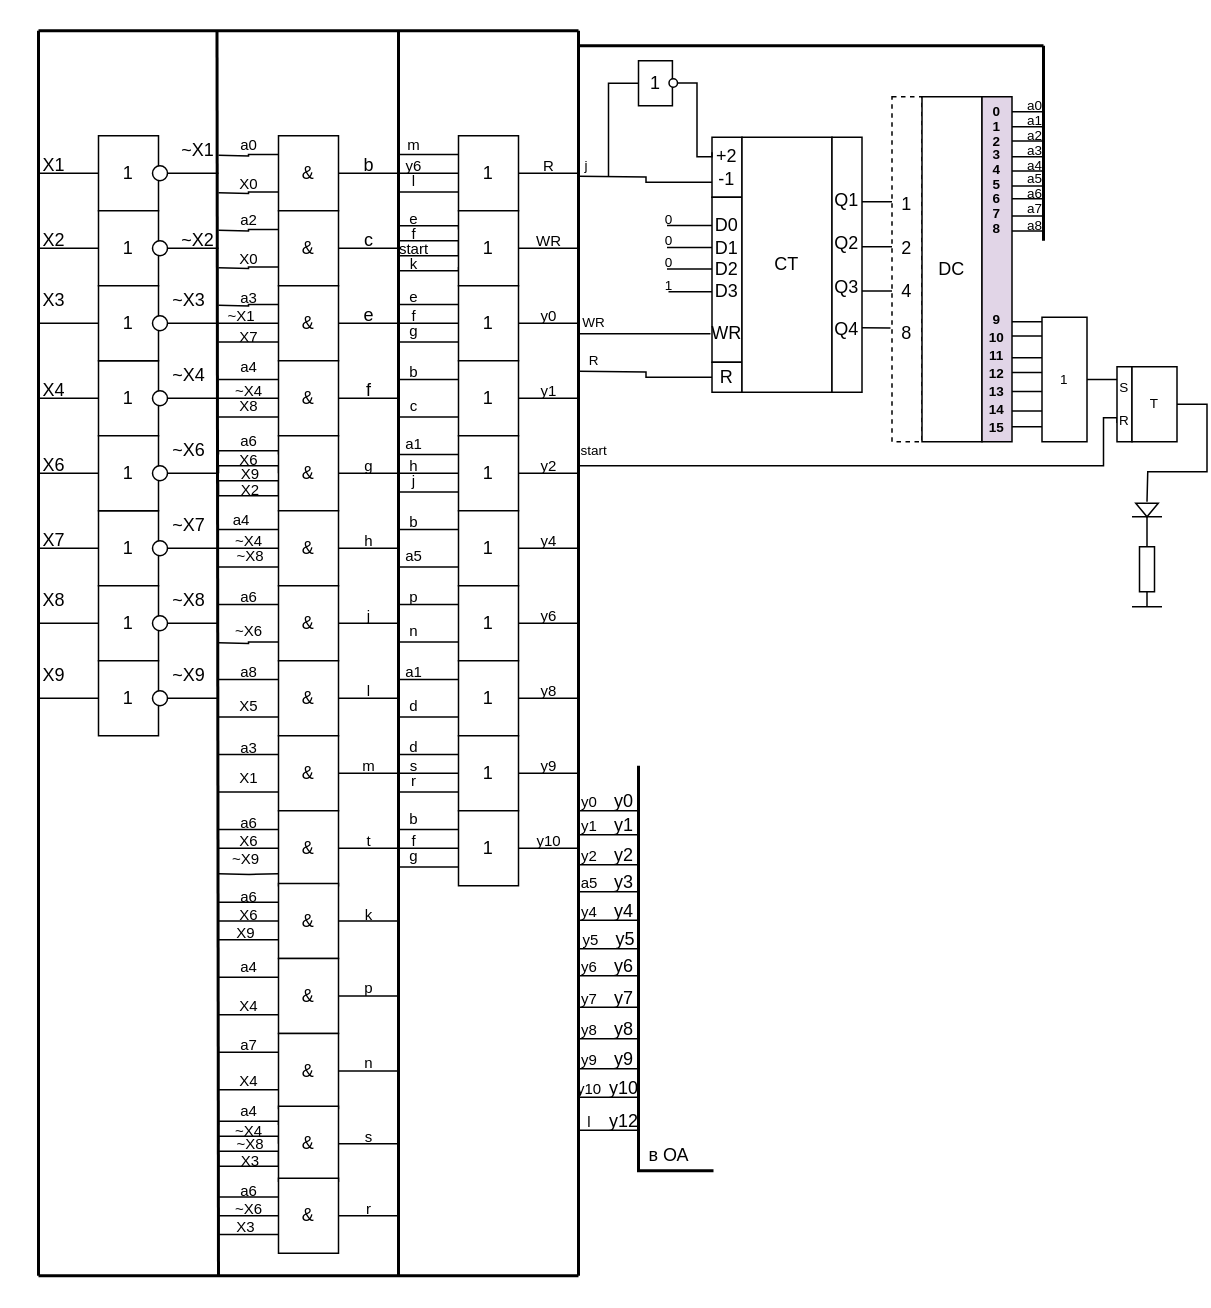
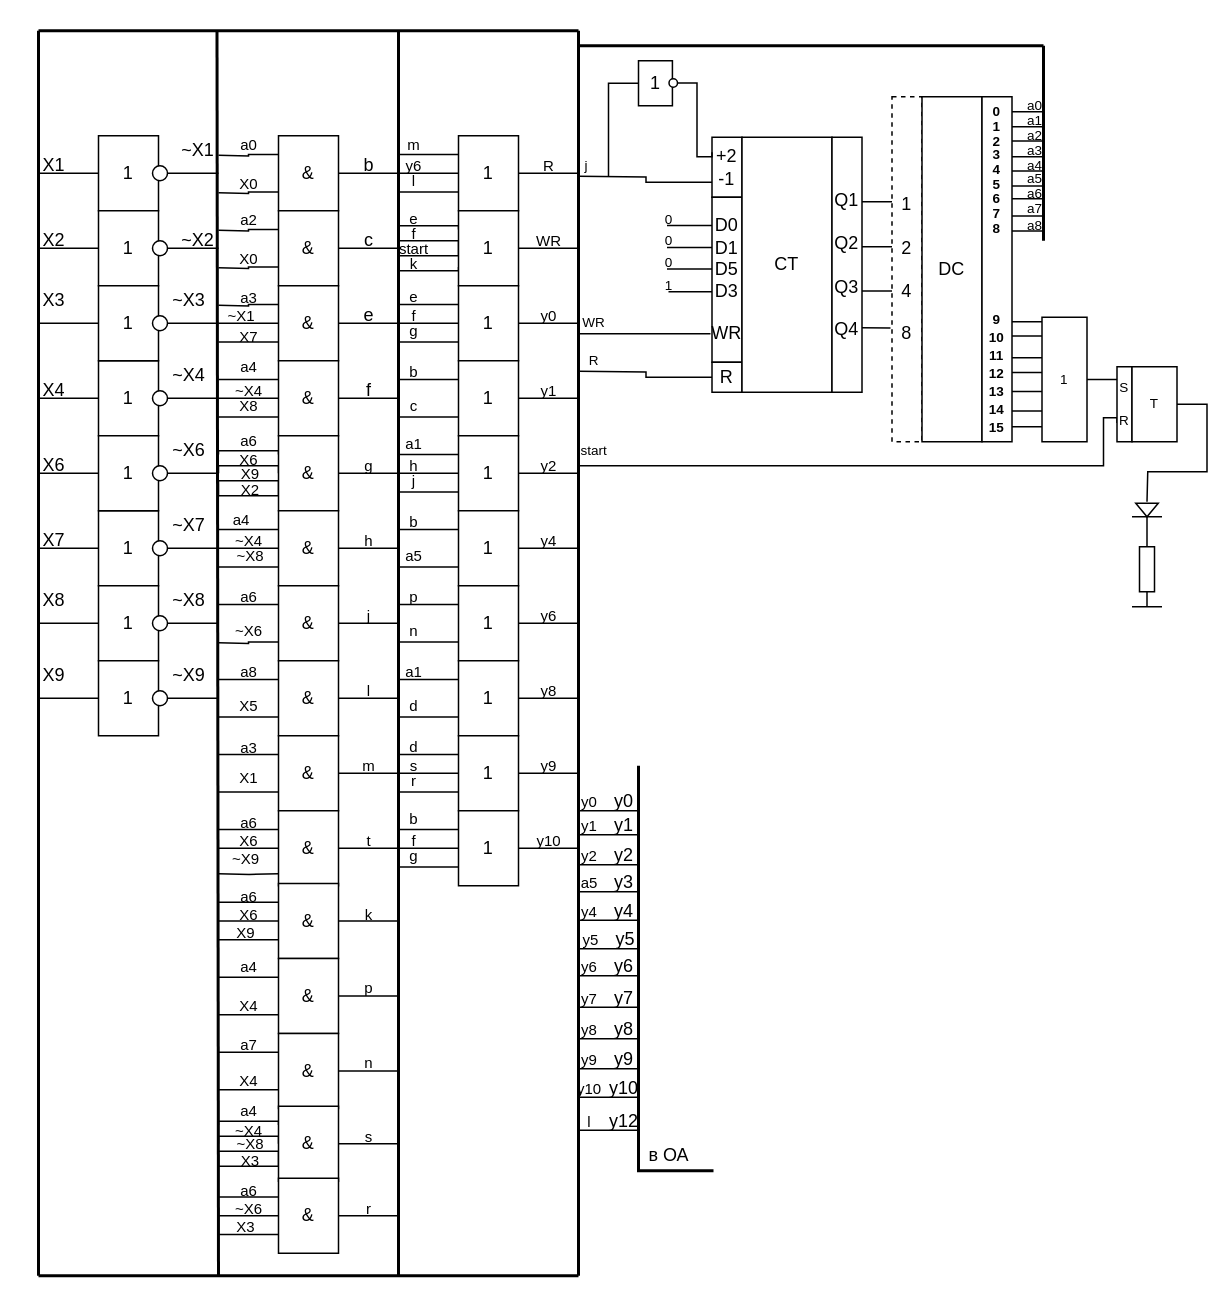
(997, 269) -> (997, 269)
(727, 280) -> (727, 280)
